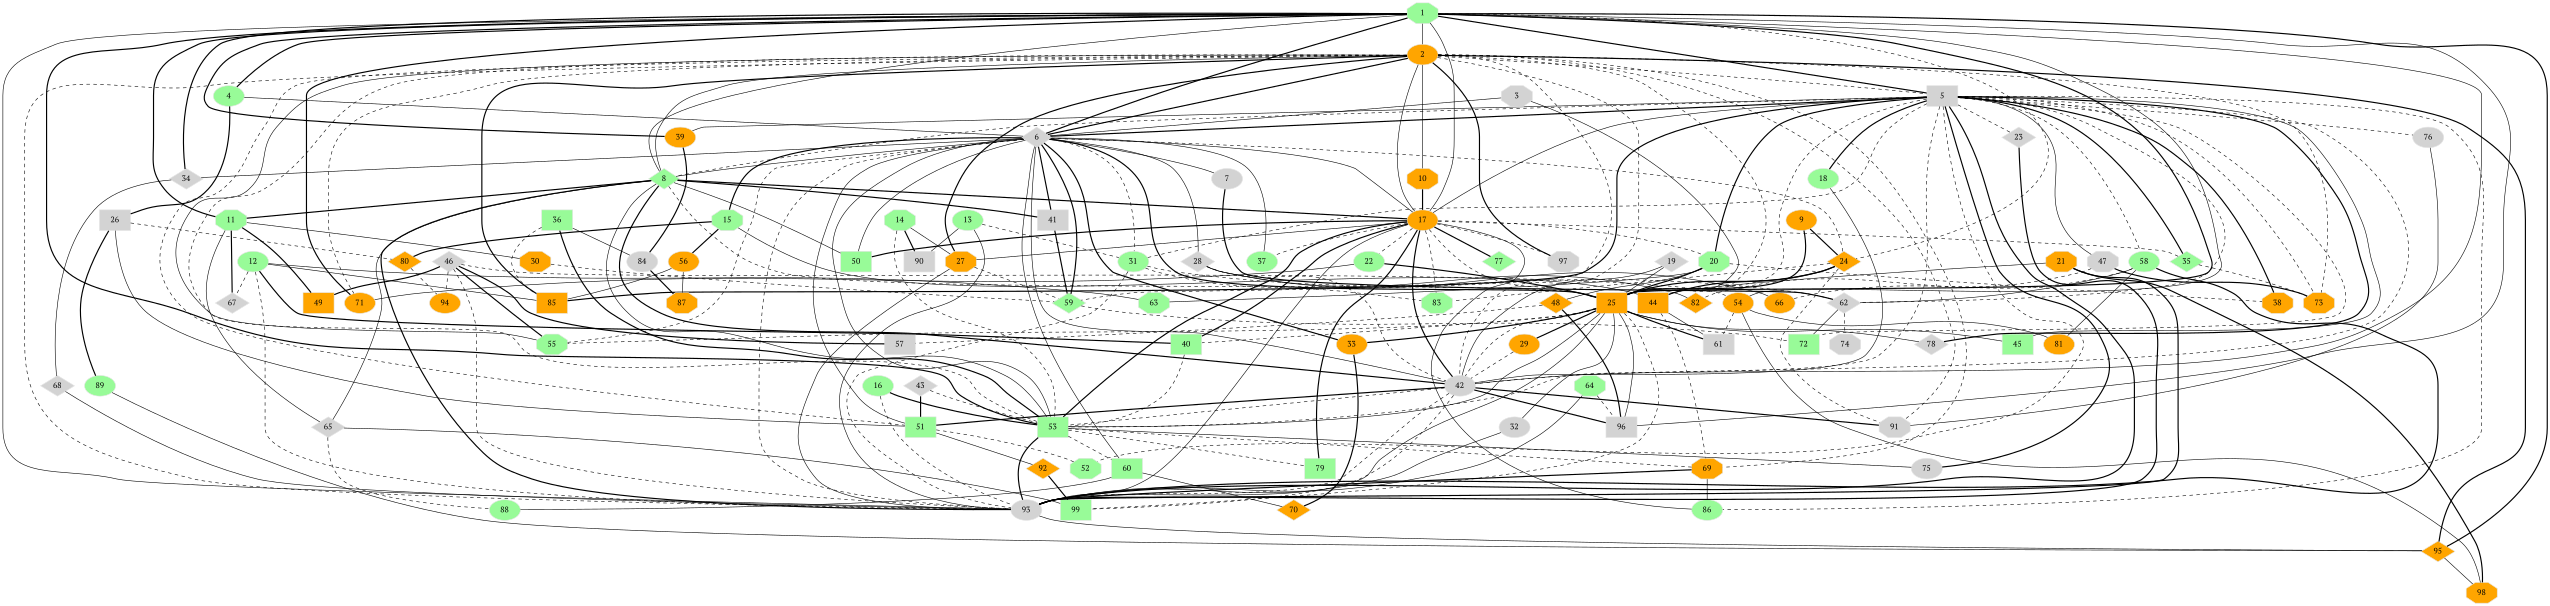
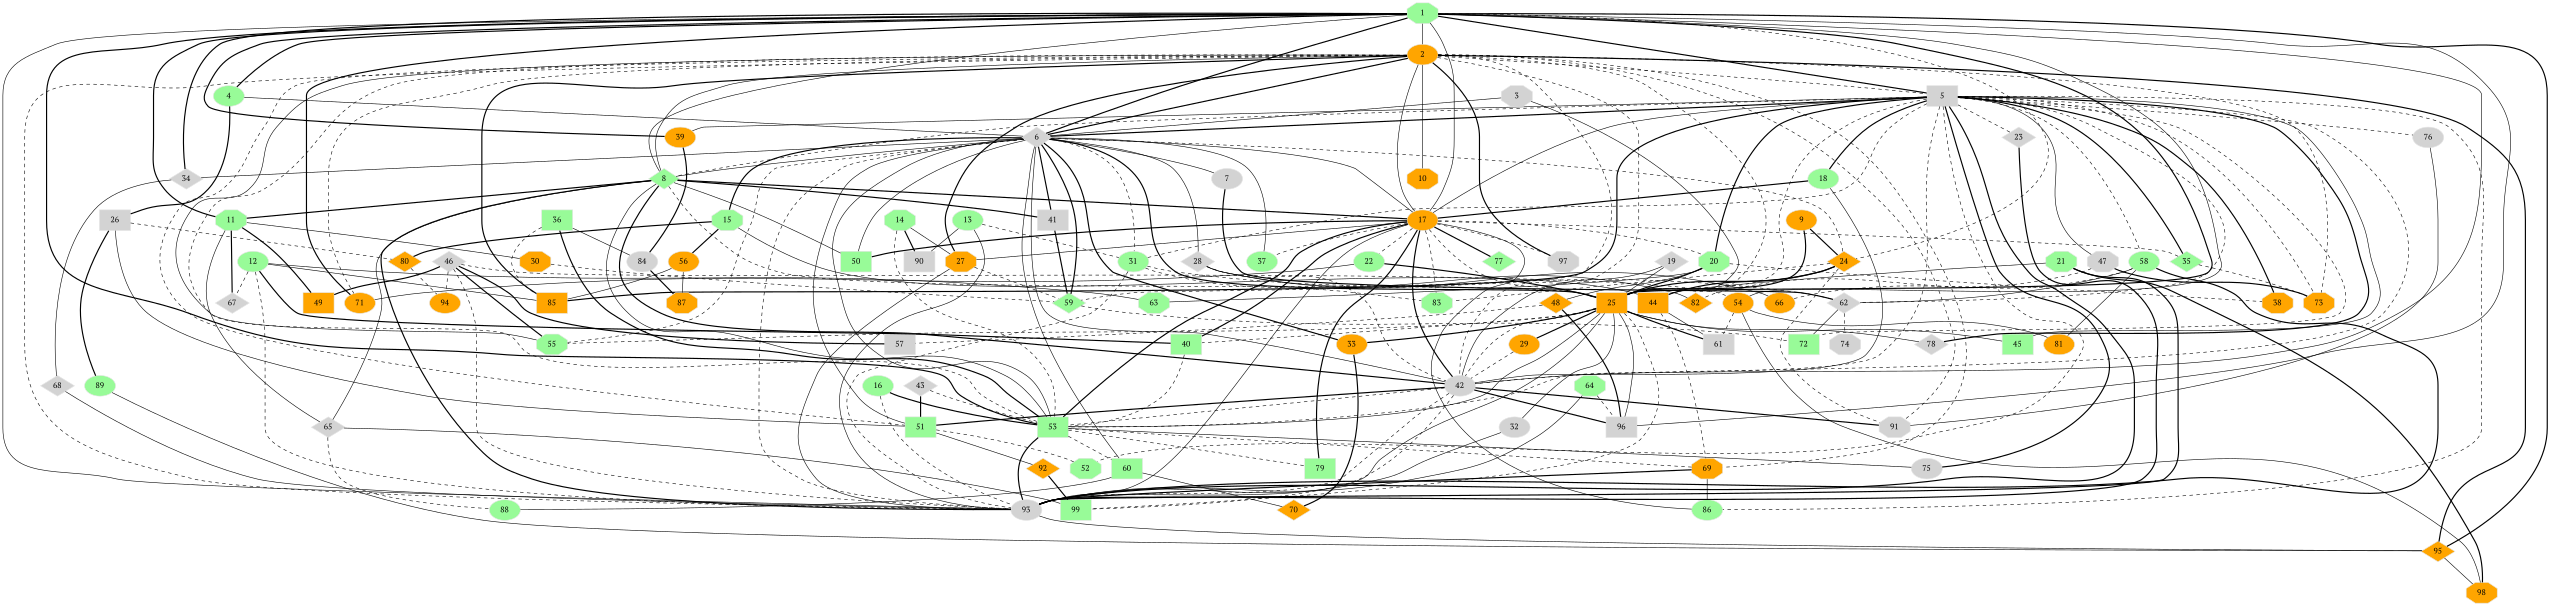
(1423, 200) -> (1623, 200)
(2061, 262) -> (2061, 262)
